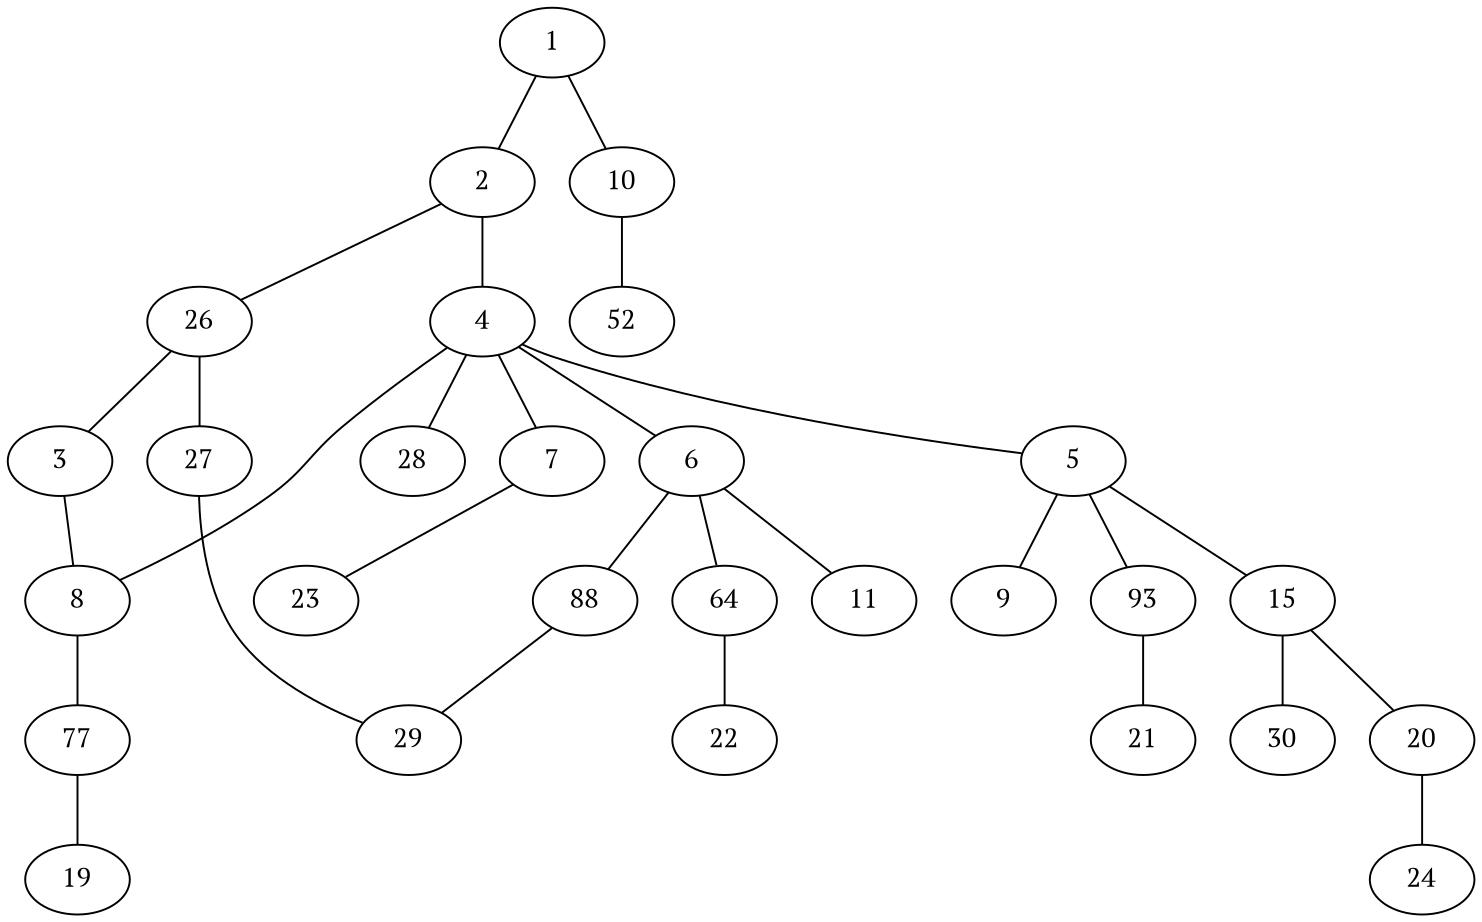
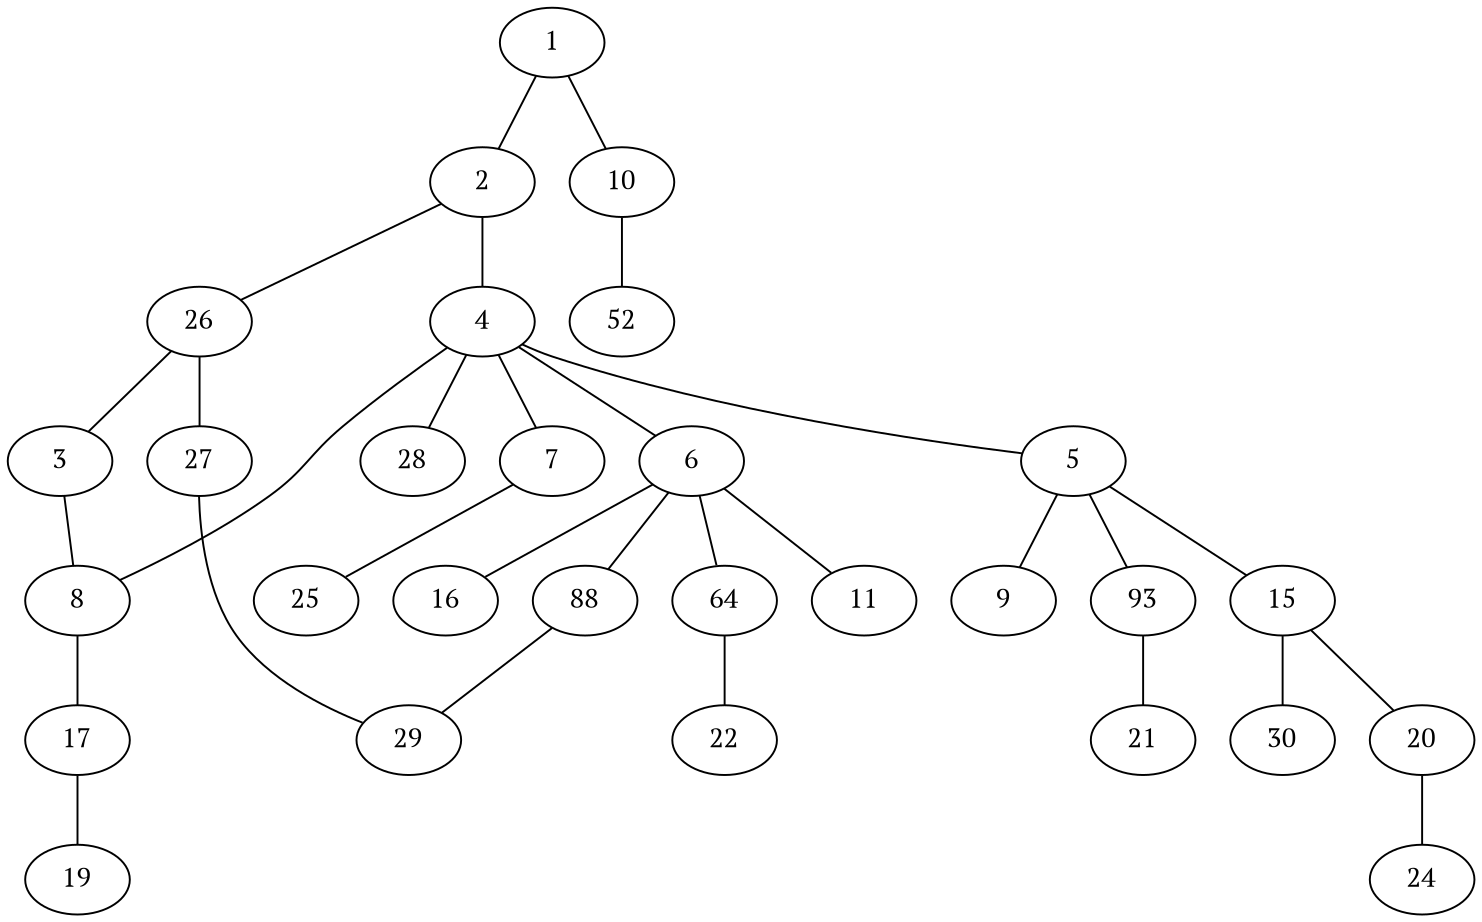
(306, 601) -> (306, 601)
none -> (446, 601)
(78, 740) -> (78, 740)
